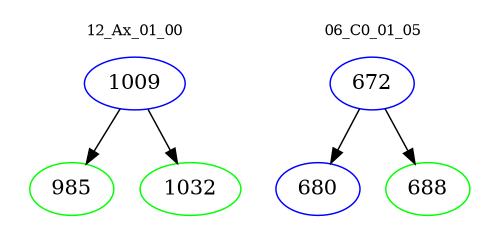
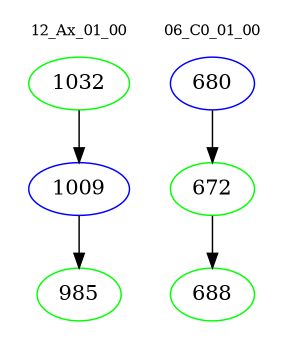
(373, 32) -> (212, 32)
(372, 84) -> (212, 189)
(349, 129) -> (212, 129)
(159, 130) -> (79, 129)
